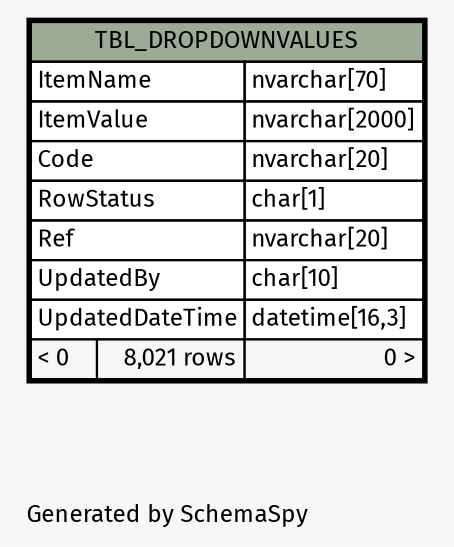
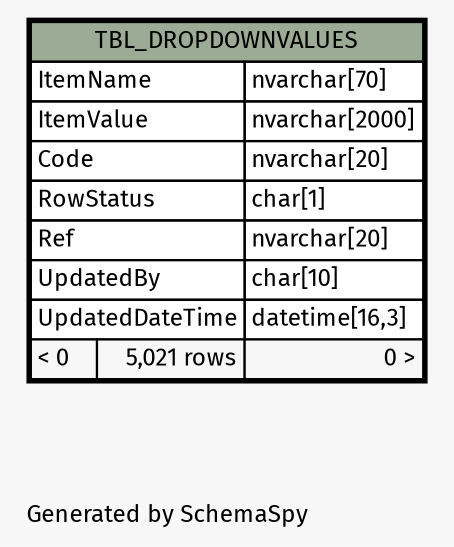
(181, 358) -> (182, 358)
